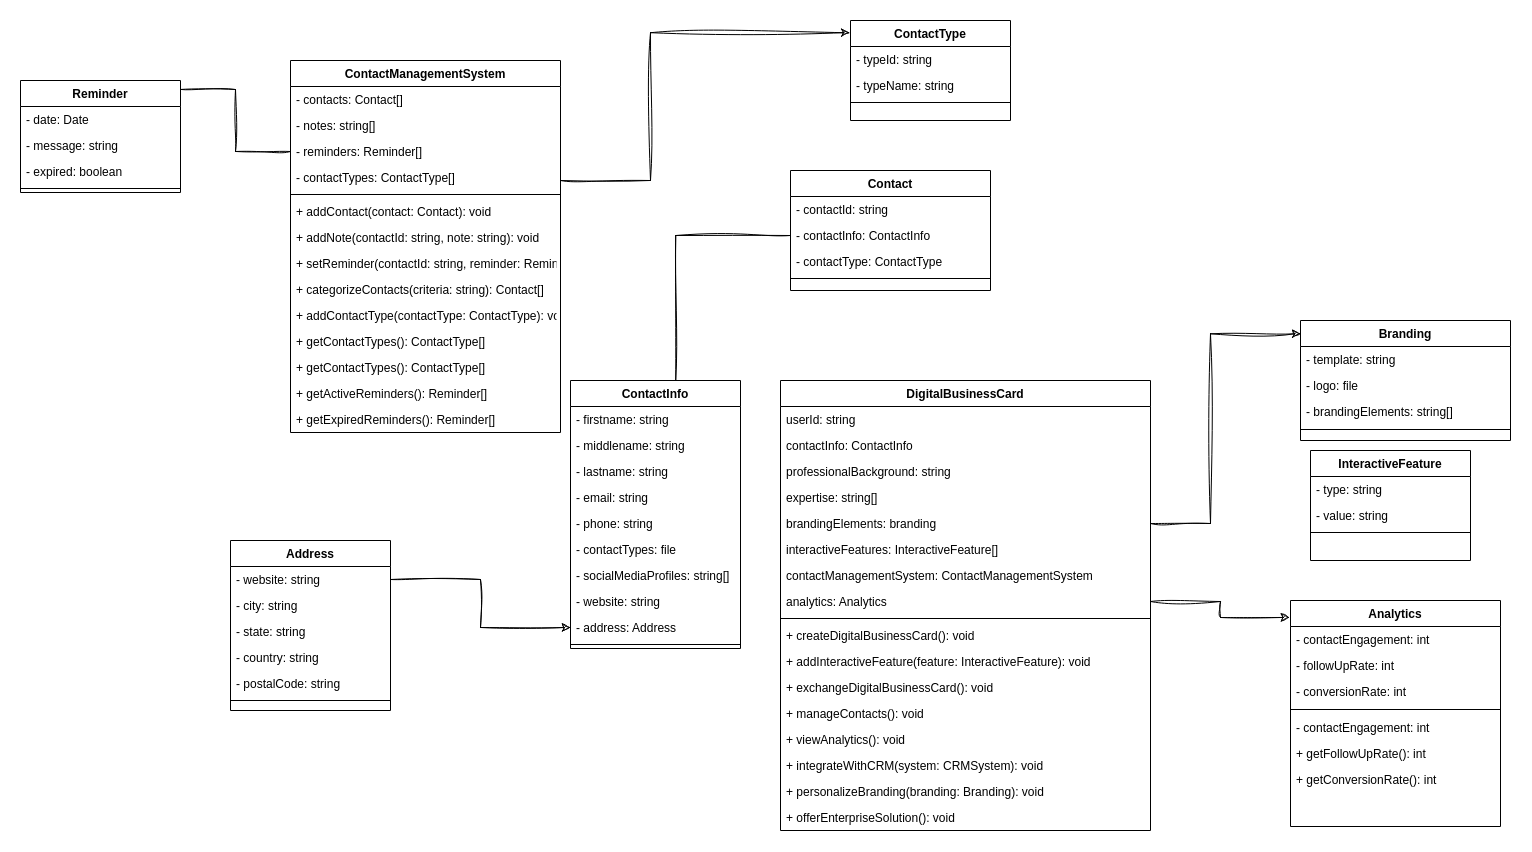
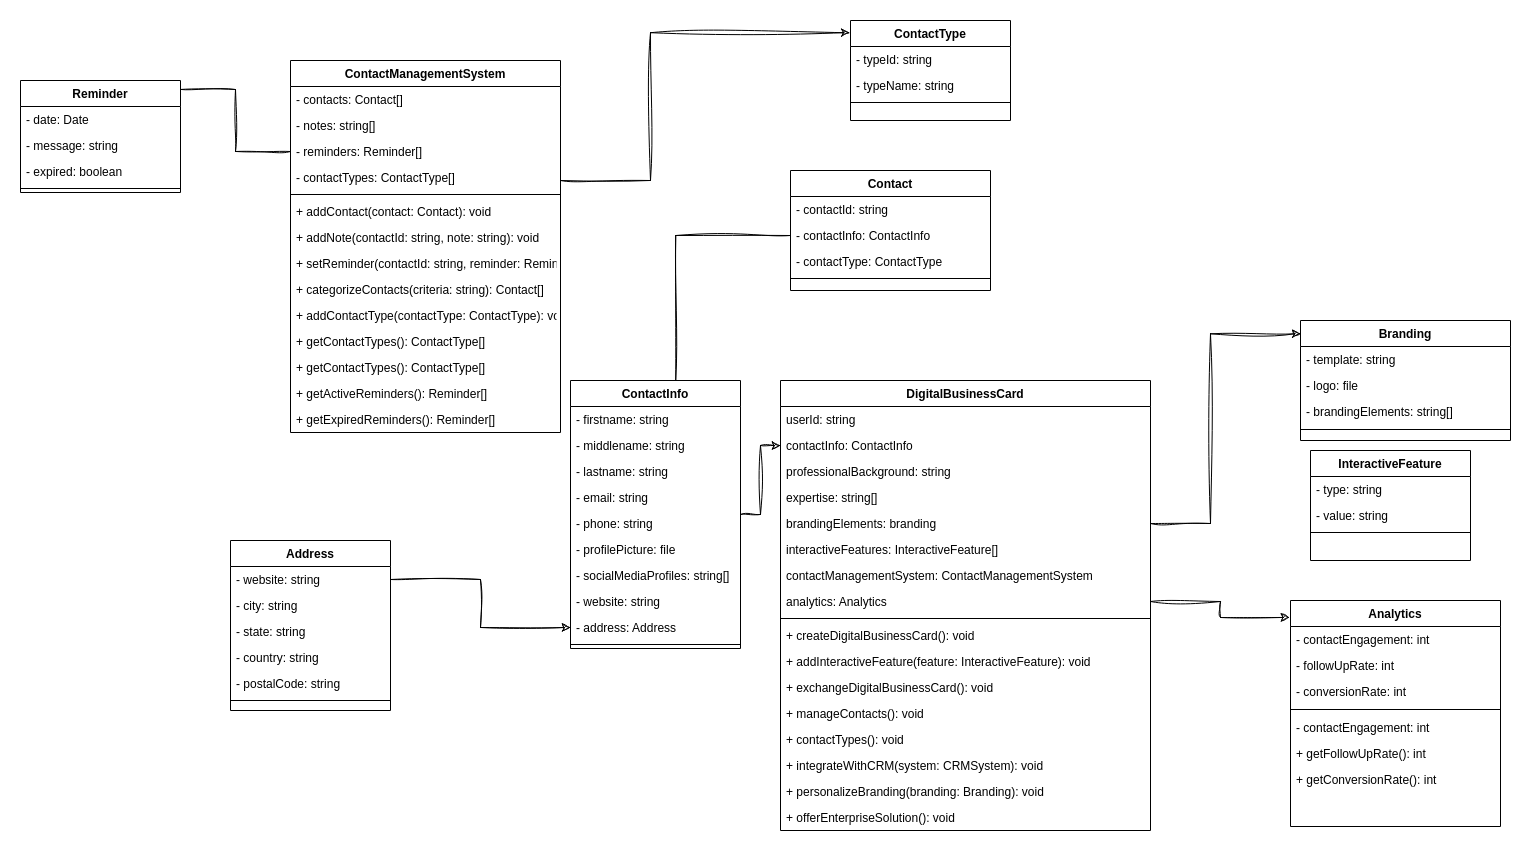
none -> (761, 484)
(635, 550) -> (637, 550)
(852, 740) -> (854, 740)
